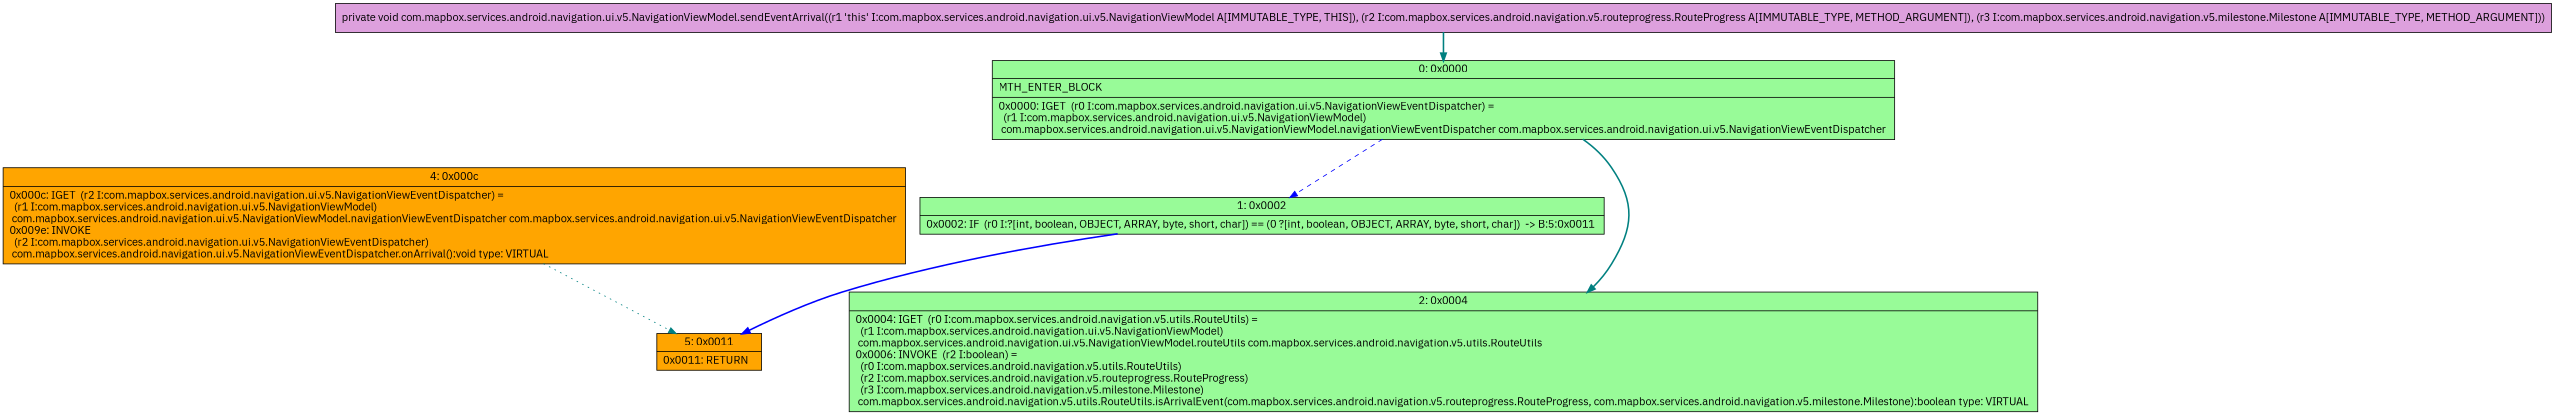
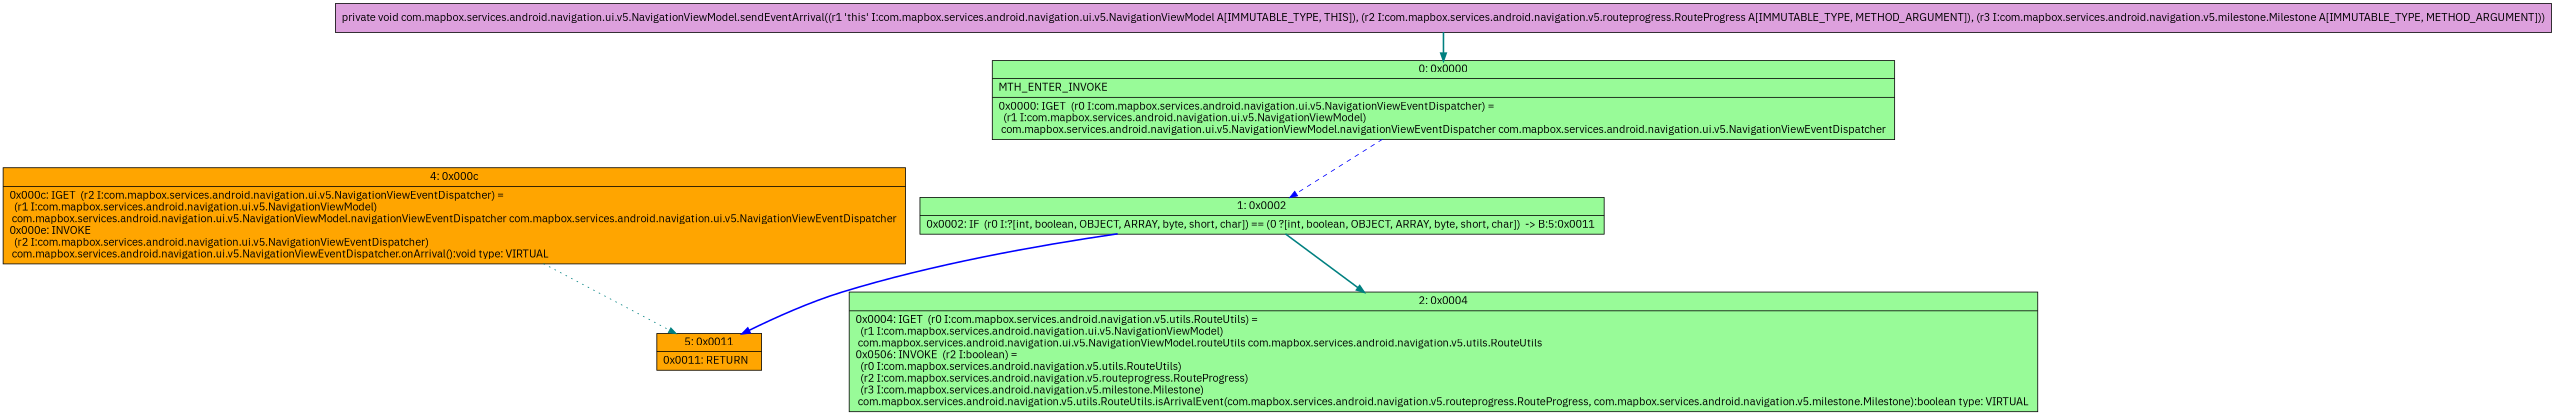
(1051, 88) -> (1053, 88)
(1628, 210) -> (1322, 261)
(53, 231) -> (53, 231)
(938, 355) -> (938, 355)
